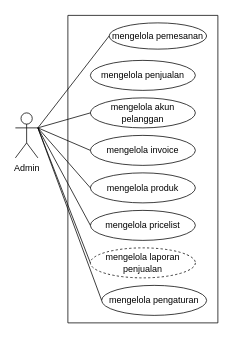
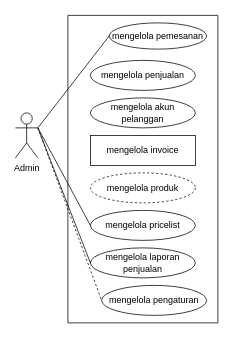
(65, 120) -> none
(65, 139) -> none
(143, 150) -> (143, 150)
(65, 159) -> none
(143, 188) -> (143, 188)
(85, 254) -> (85, 254)
(143, 263) -> (143, 263)
